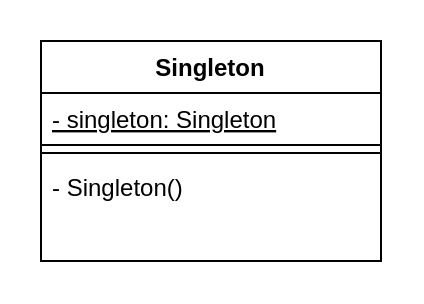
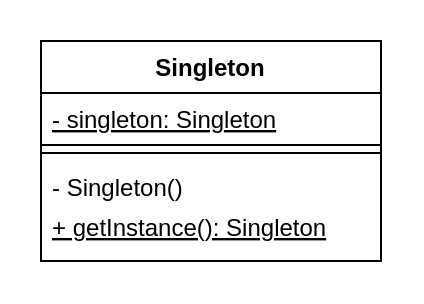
none -> (211, 231)
